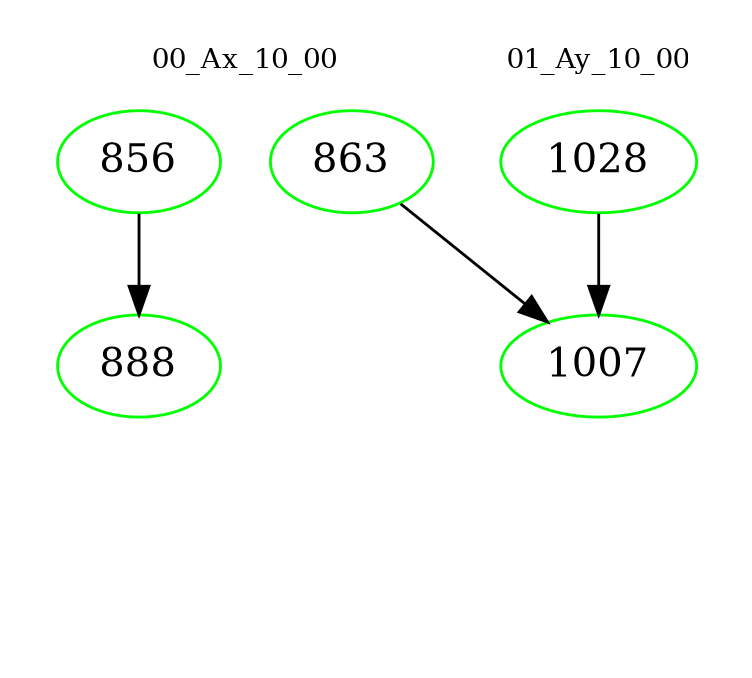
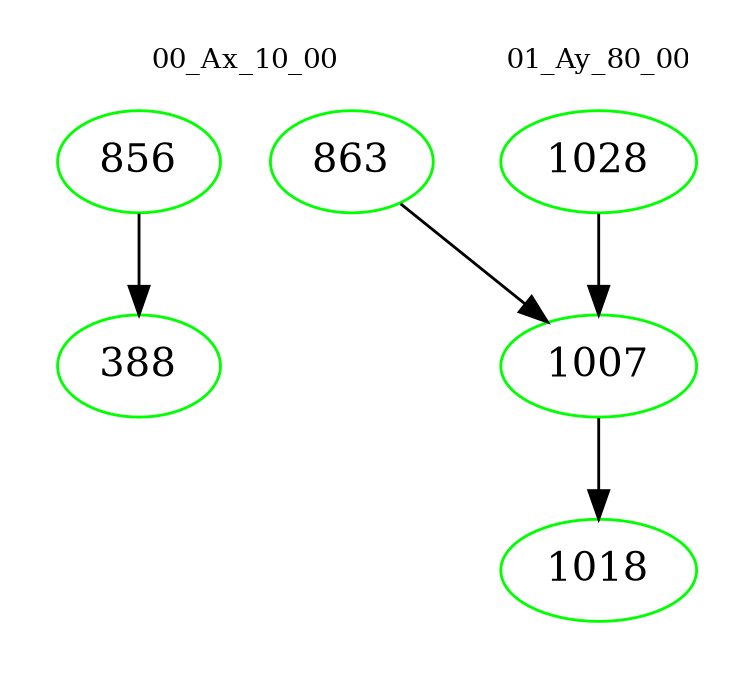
(599, 61) -> (599, 61)
(139, 366) -> (139, 366)
none -> (599, 570)
